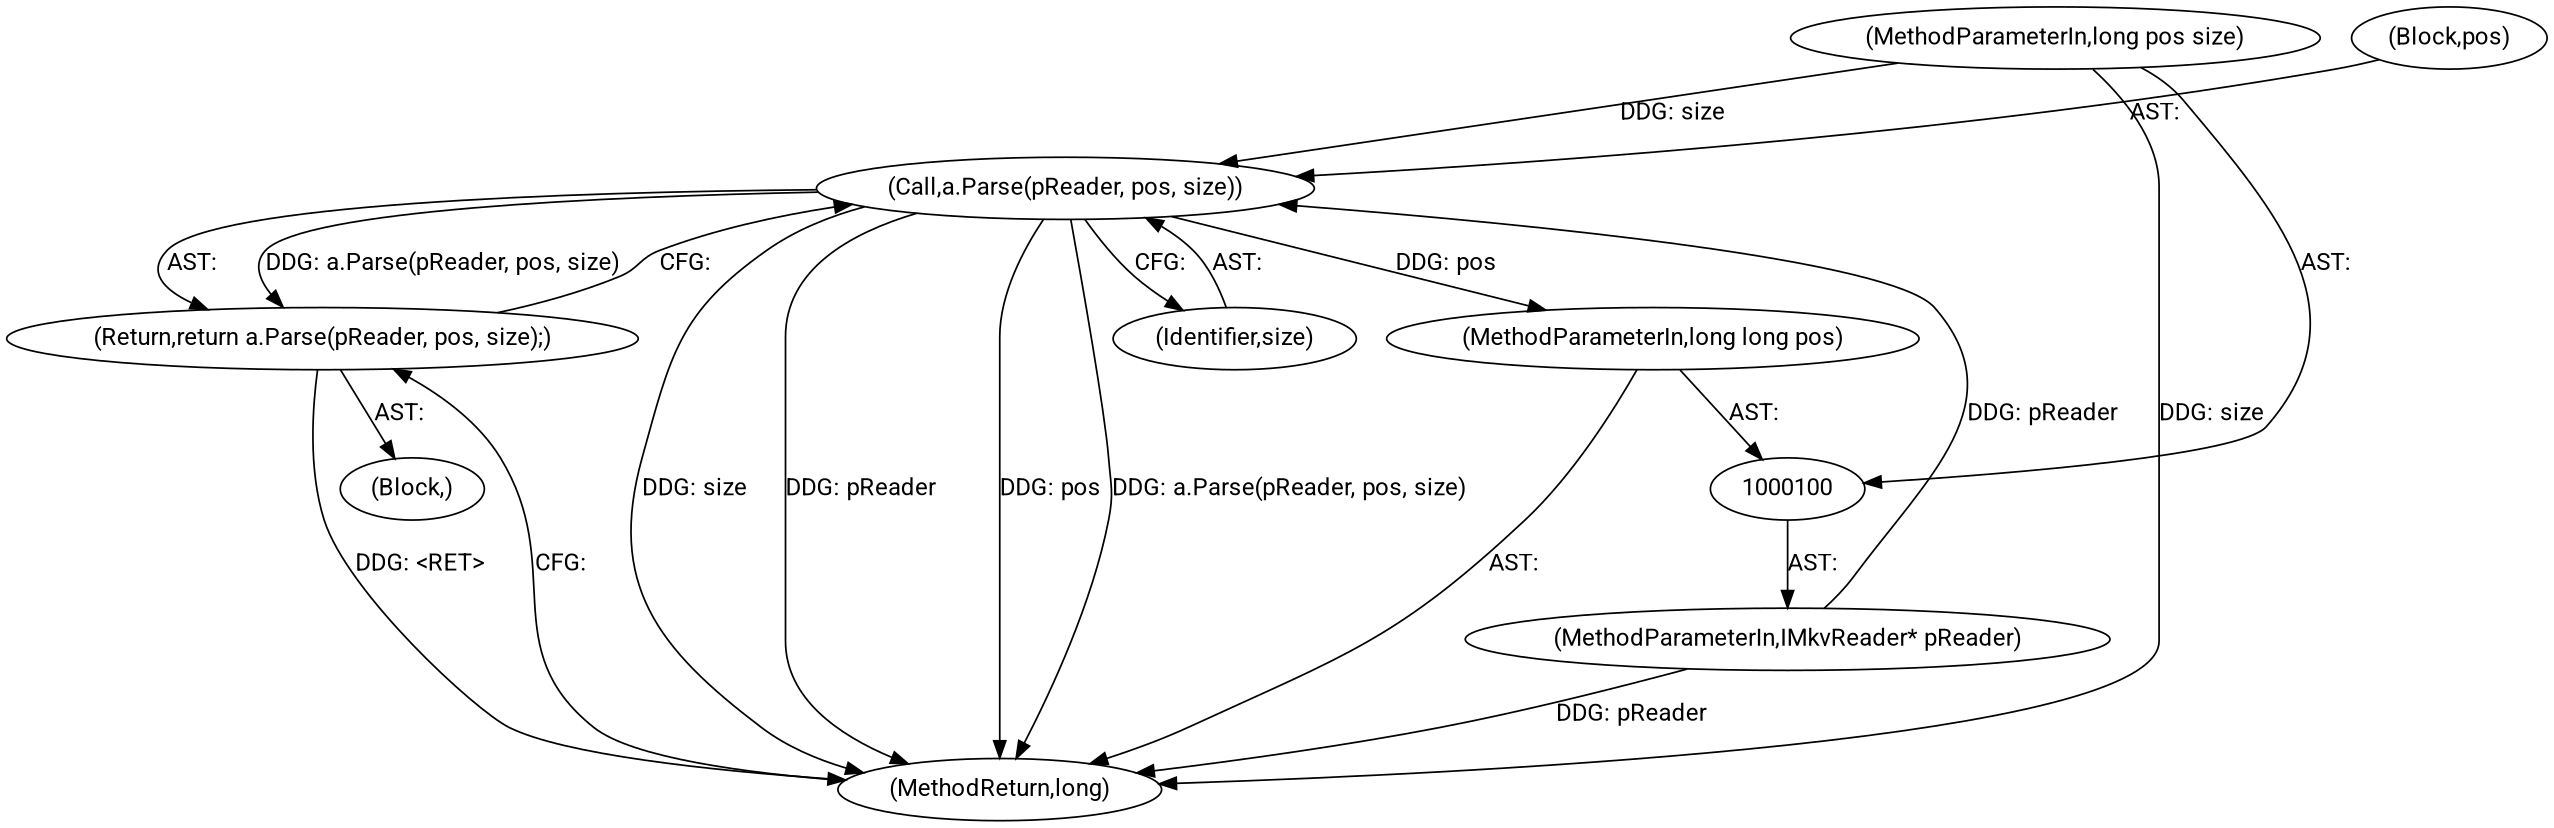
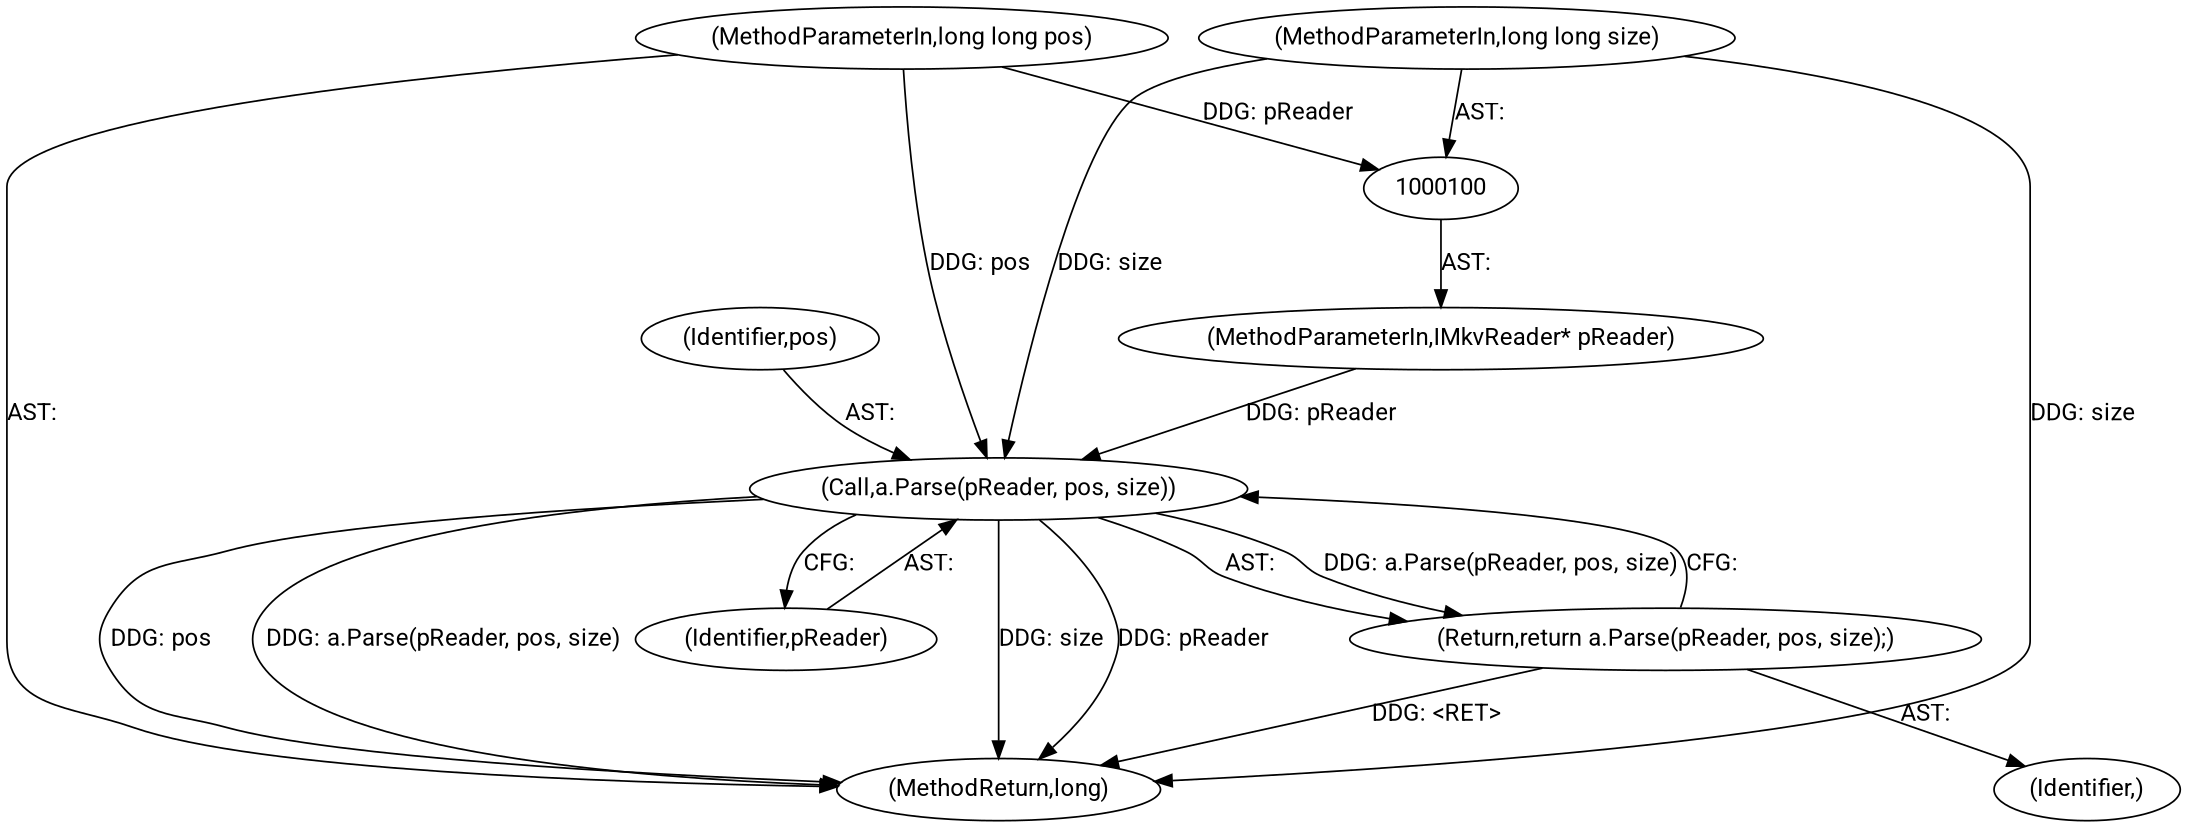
(2055, 38) -> (1467, 38)
(2449, 38) -> (760, 339)
(1350, 261) -> (926, 259)
(1235, 339) -> (786, 639)
(1758, 414) -> (1279, 113)
(412, 489) -> (2087, 790)
(546, 665) -> none
(1423, 731) -> none
